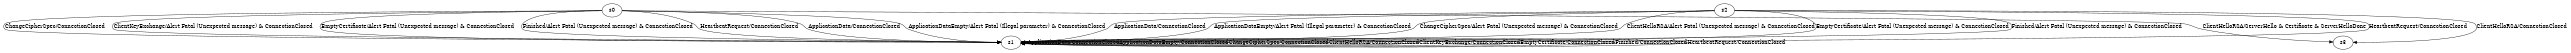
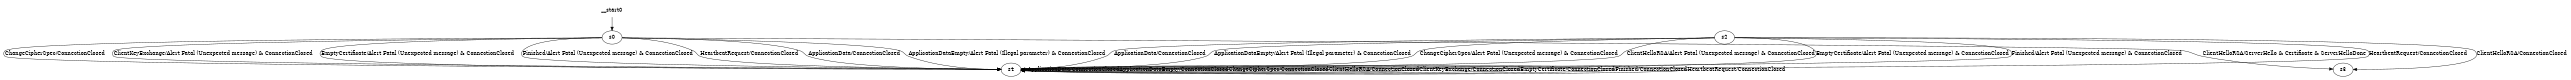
none -> (612, 10)
(1011, 43) -> (1011, 70)
